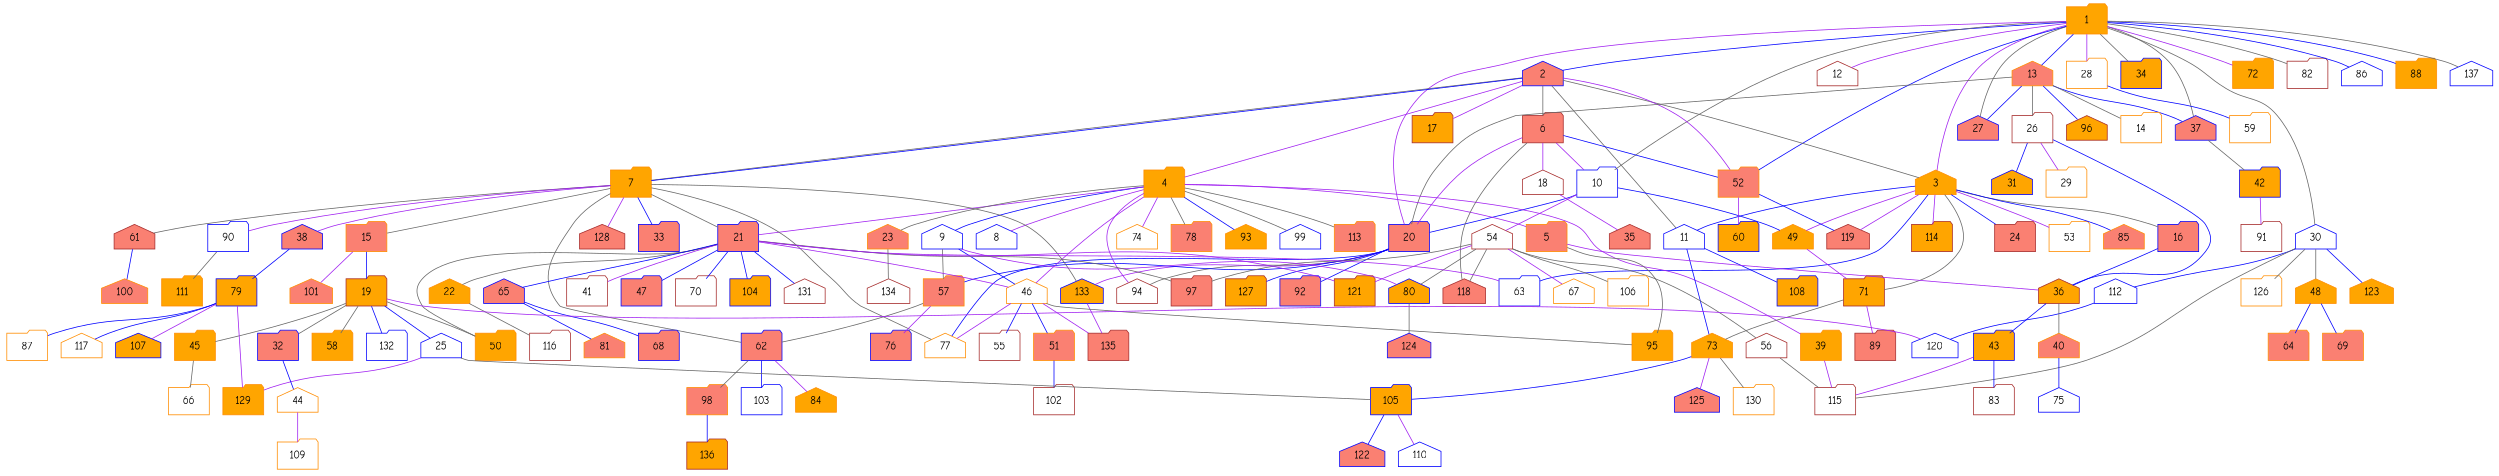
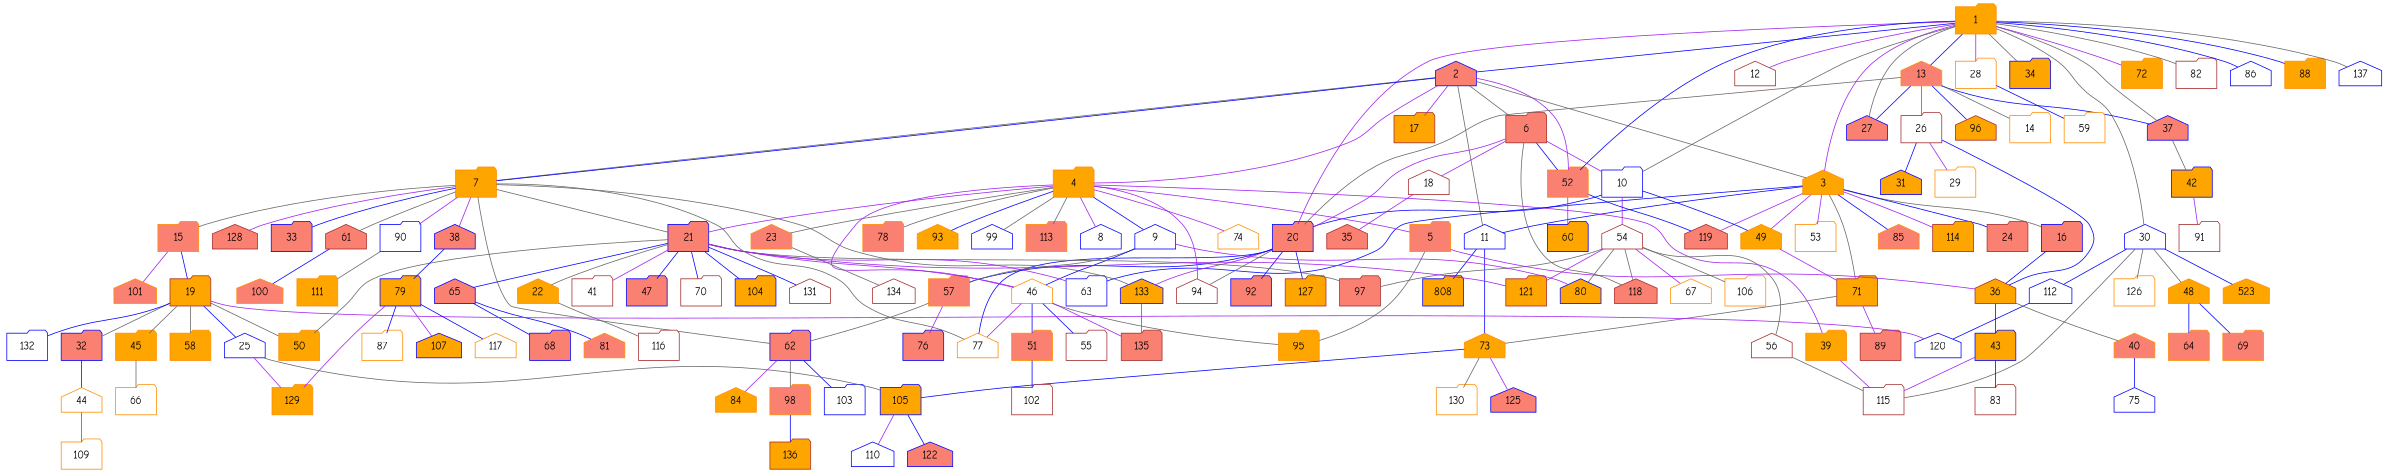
(1797, 292) -> (1443, 292)
(2372, 292) -> (2246, 292)
(1409, 347) -> none
